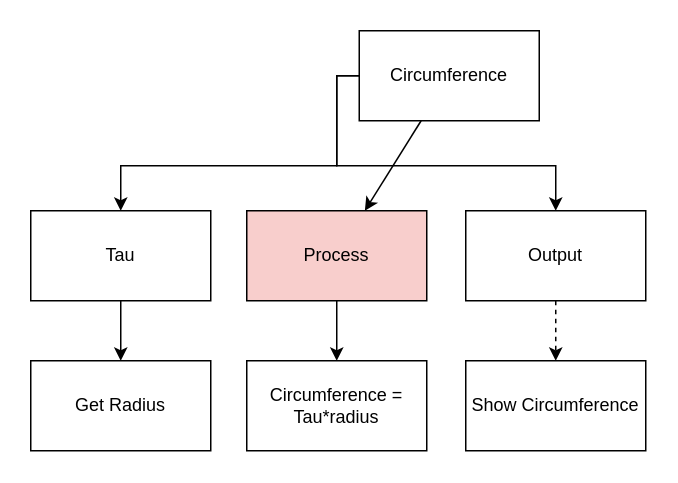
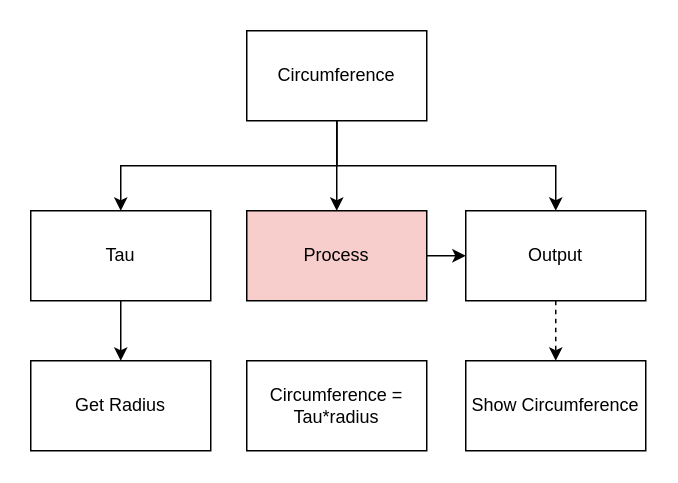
(449, 76) -> (337, 76)
(337, 326) -> (441, 256)
